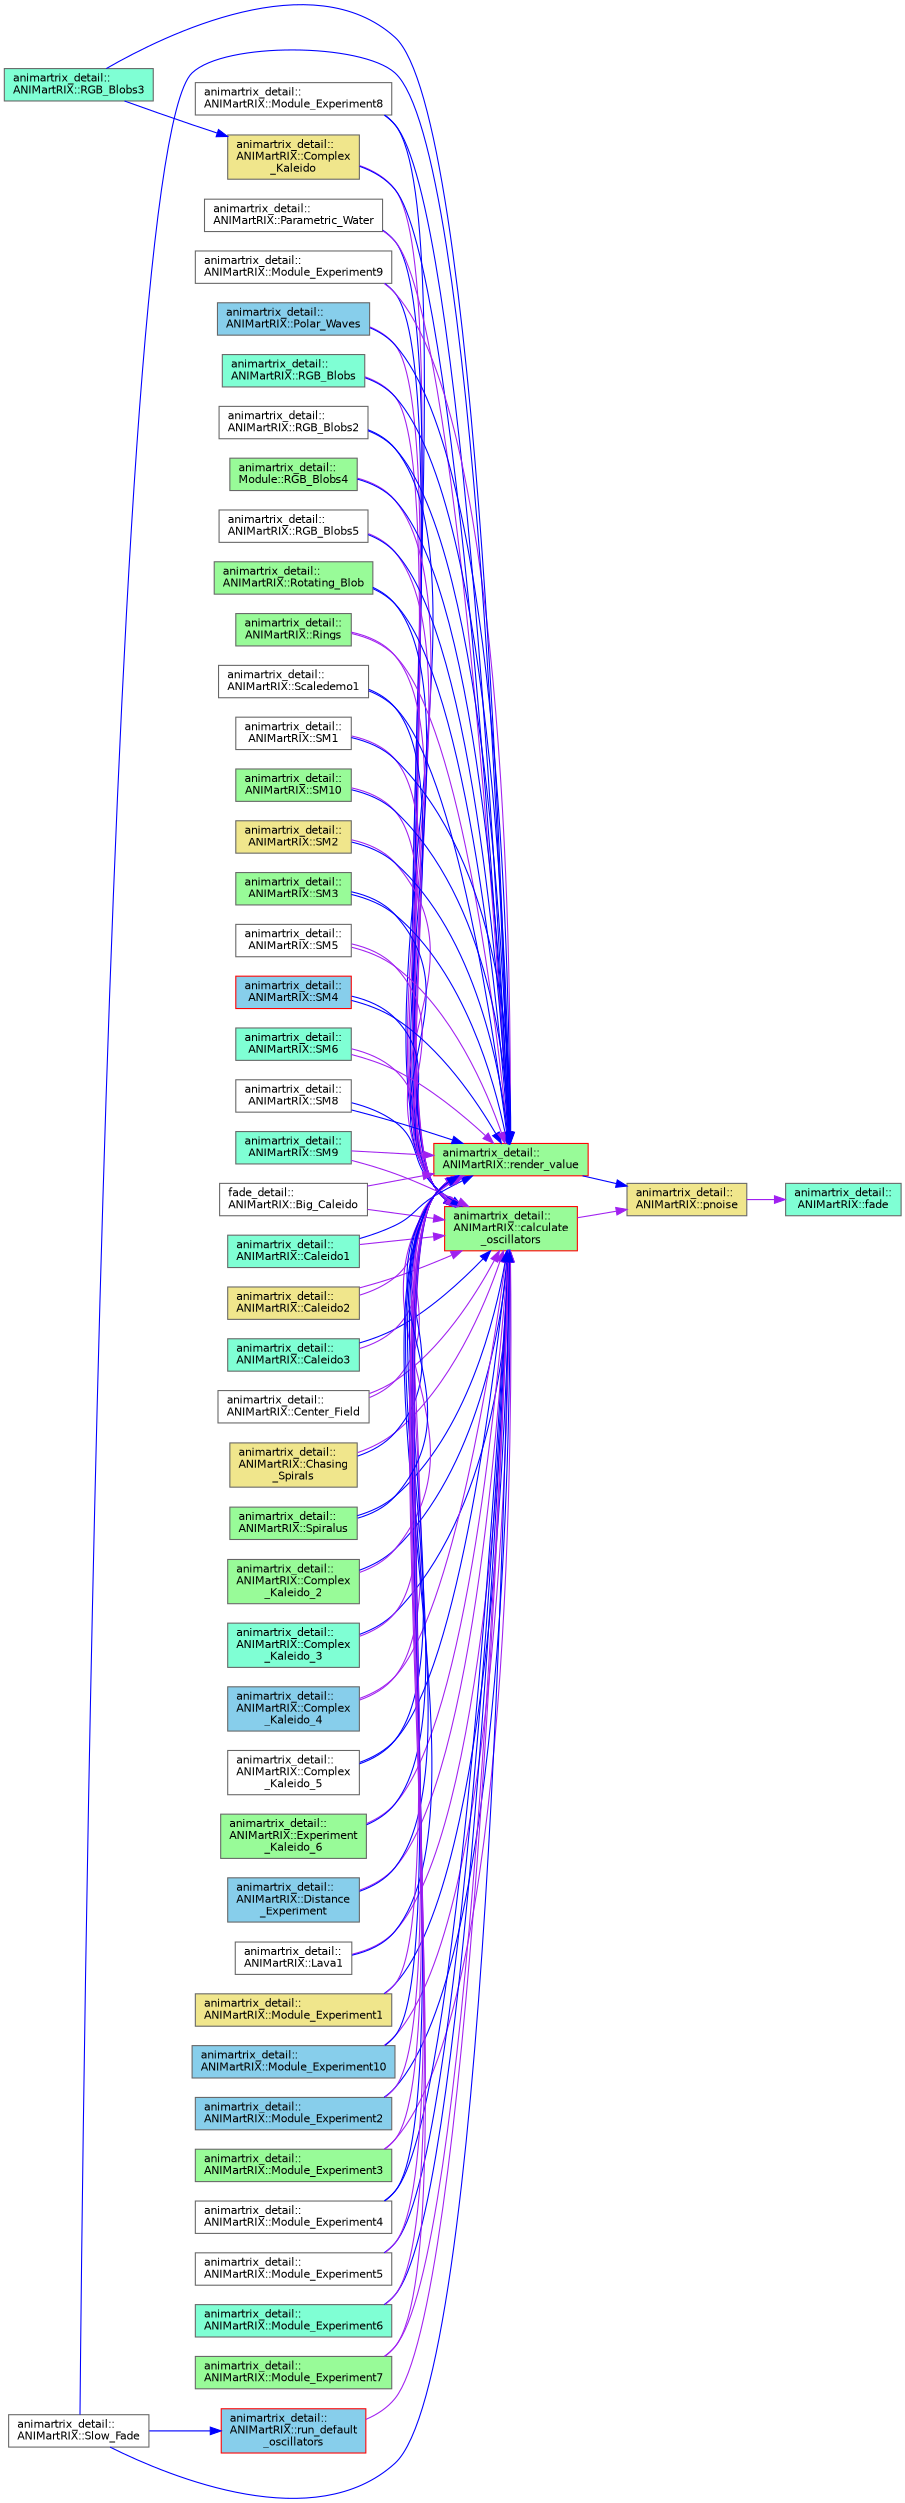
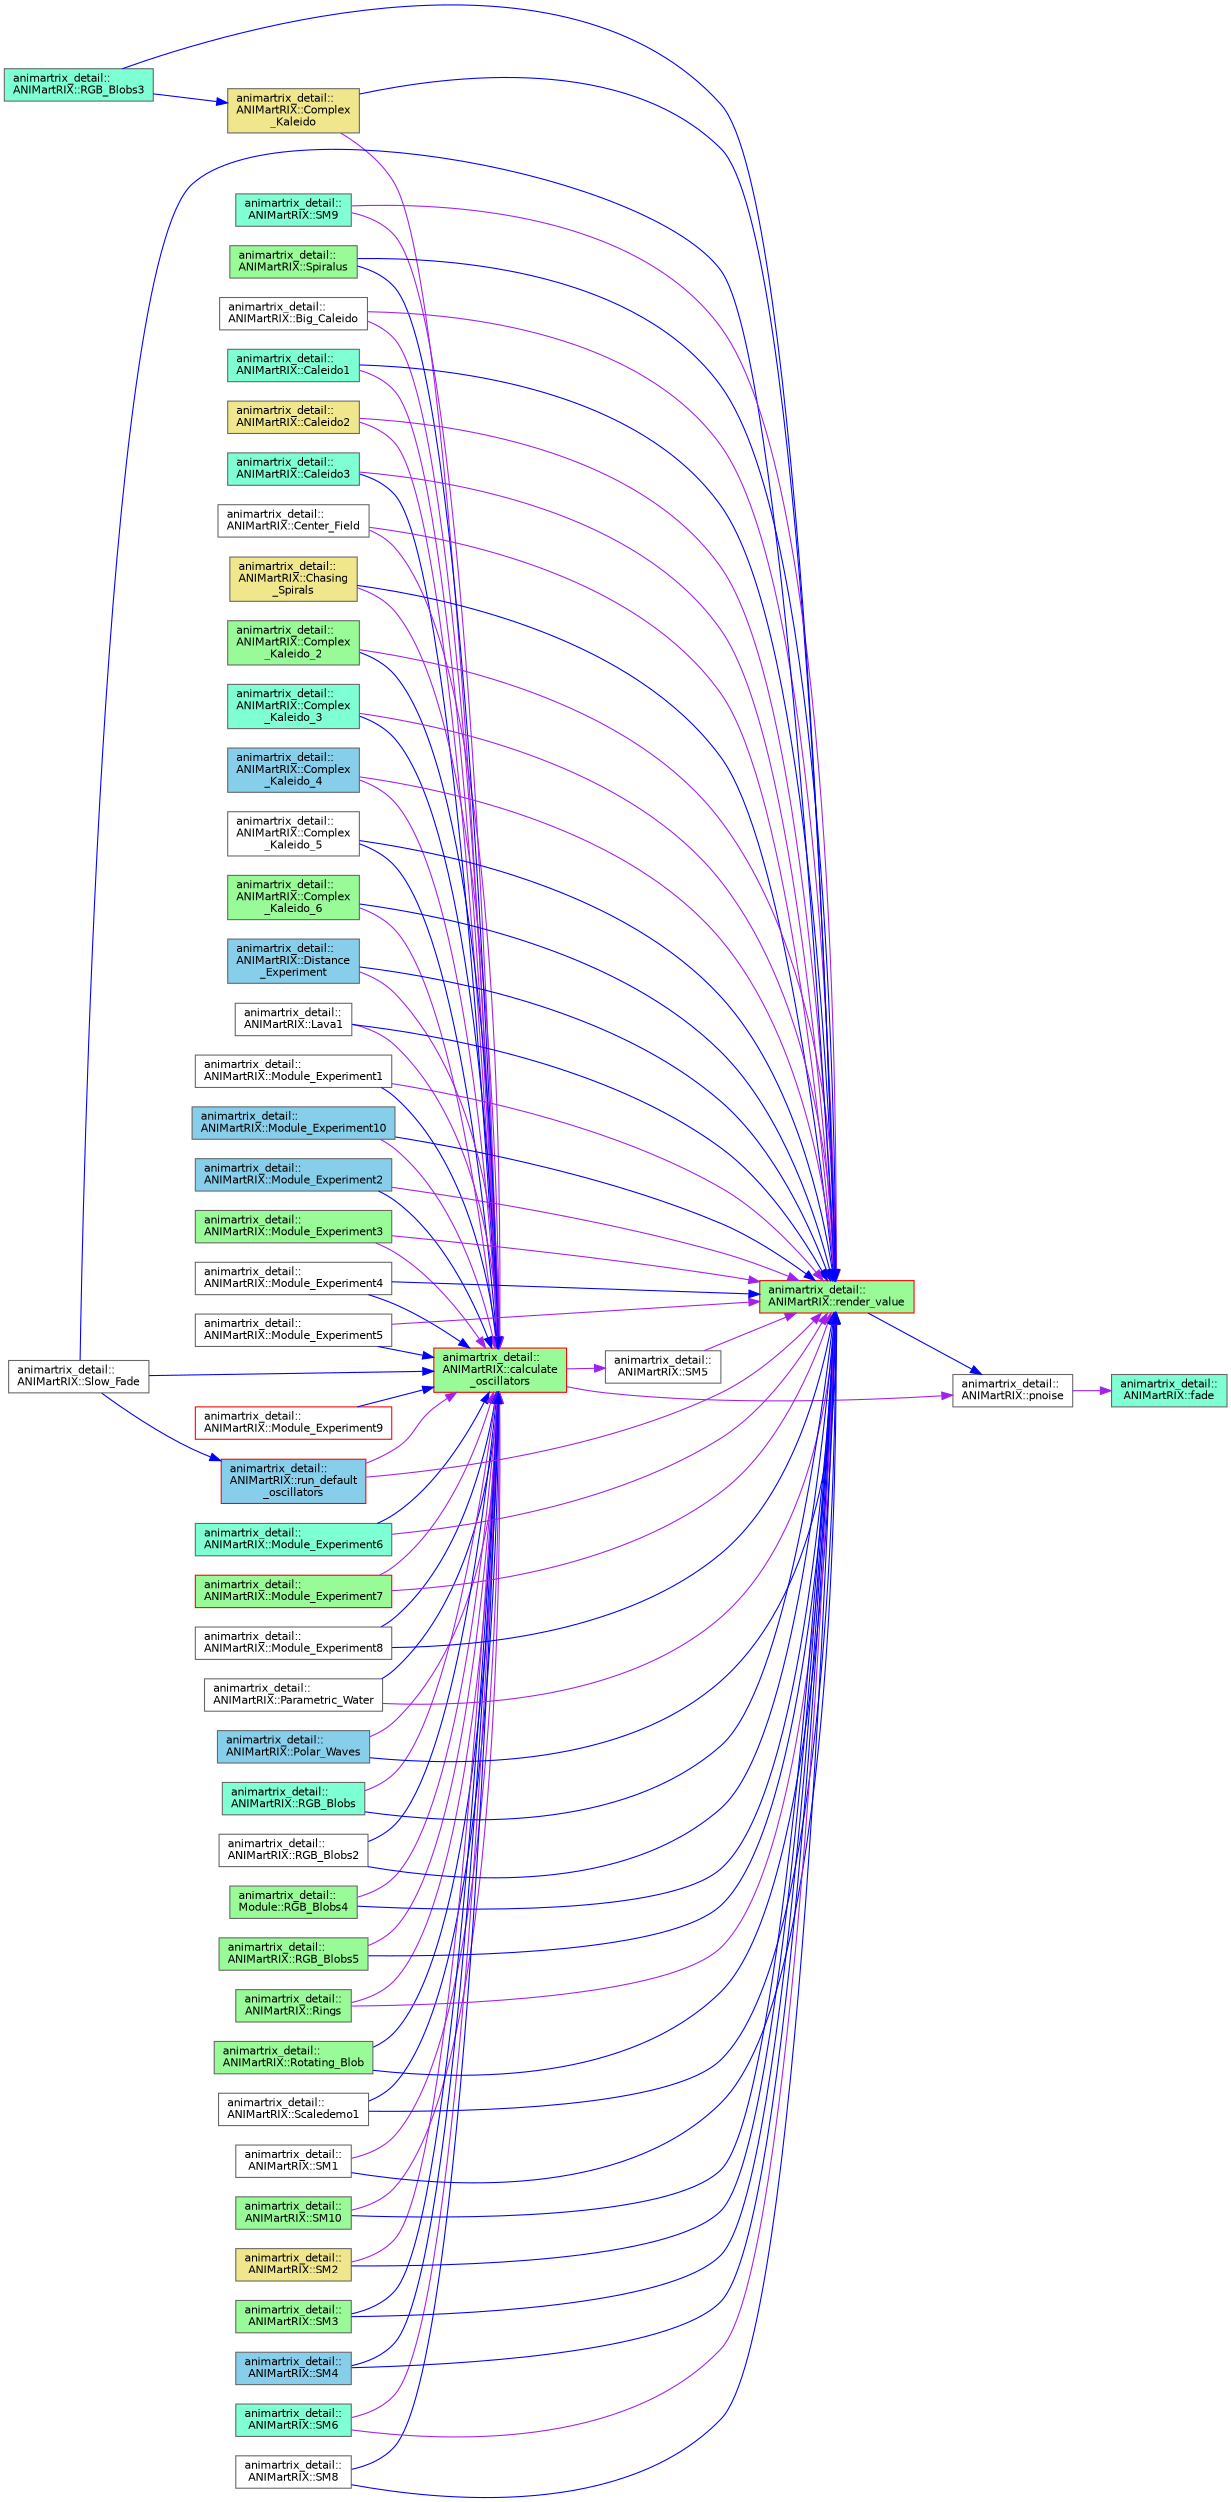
(294, 267) -> (294, 1423)
(294, 526) -> (294, 1954)
(494, 698) -> (604, 1436)
(294, 992) -> (294, 2368)
(420, 1060) -> (581, 1369)
(294, 1200) -> (294, 314)
(687, 1200) -> (1013, 1391)
(294, 1836) -> (294, 898)
(294, 2010) -> (294, 1071)
(294, 2373) -> (294, 1591)
